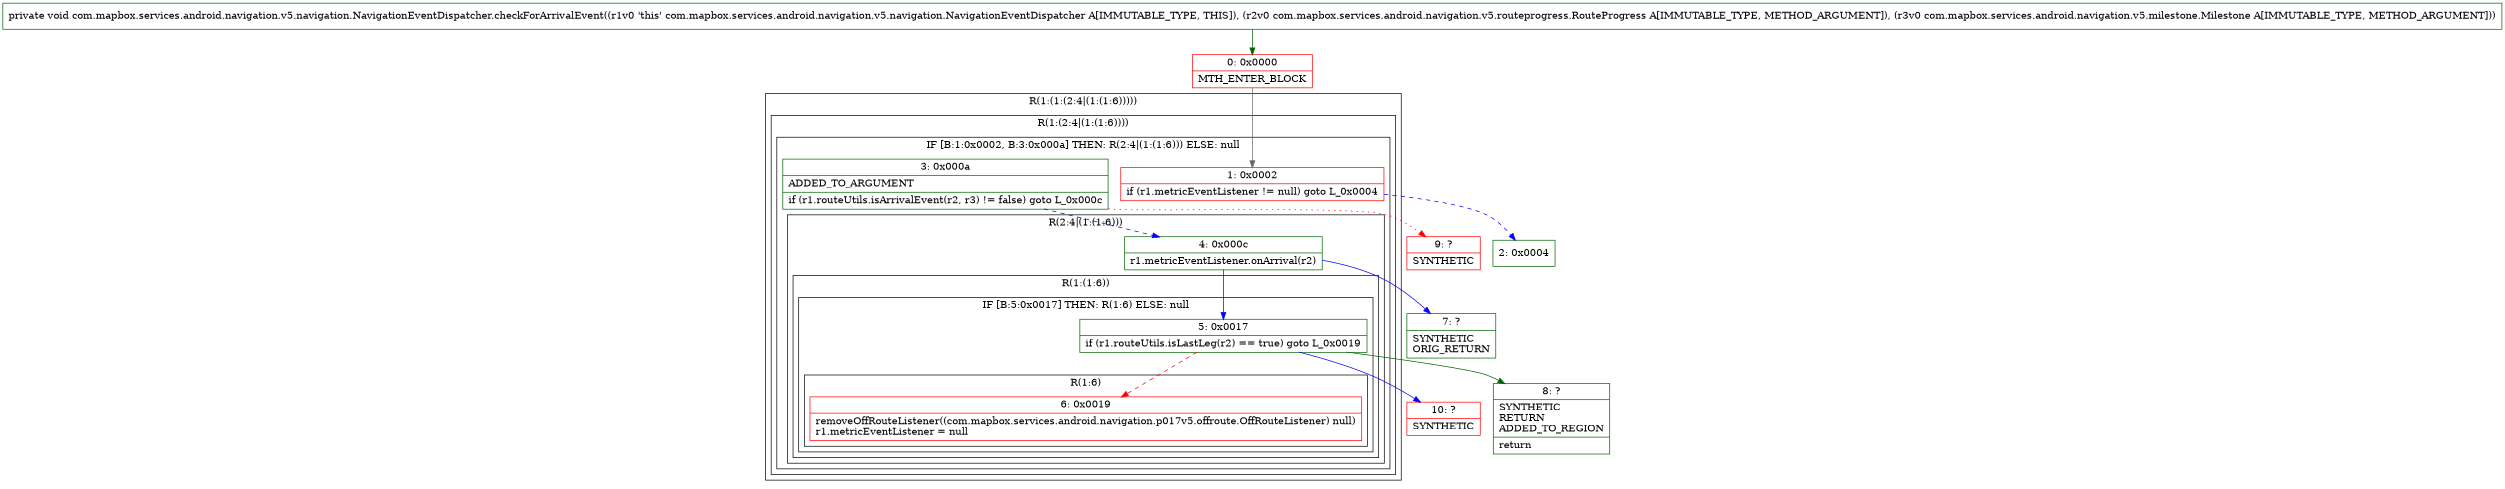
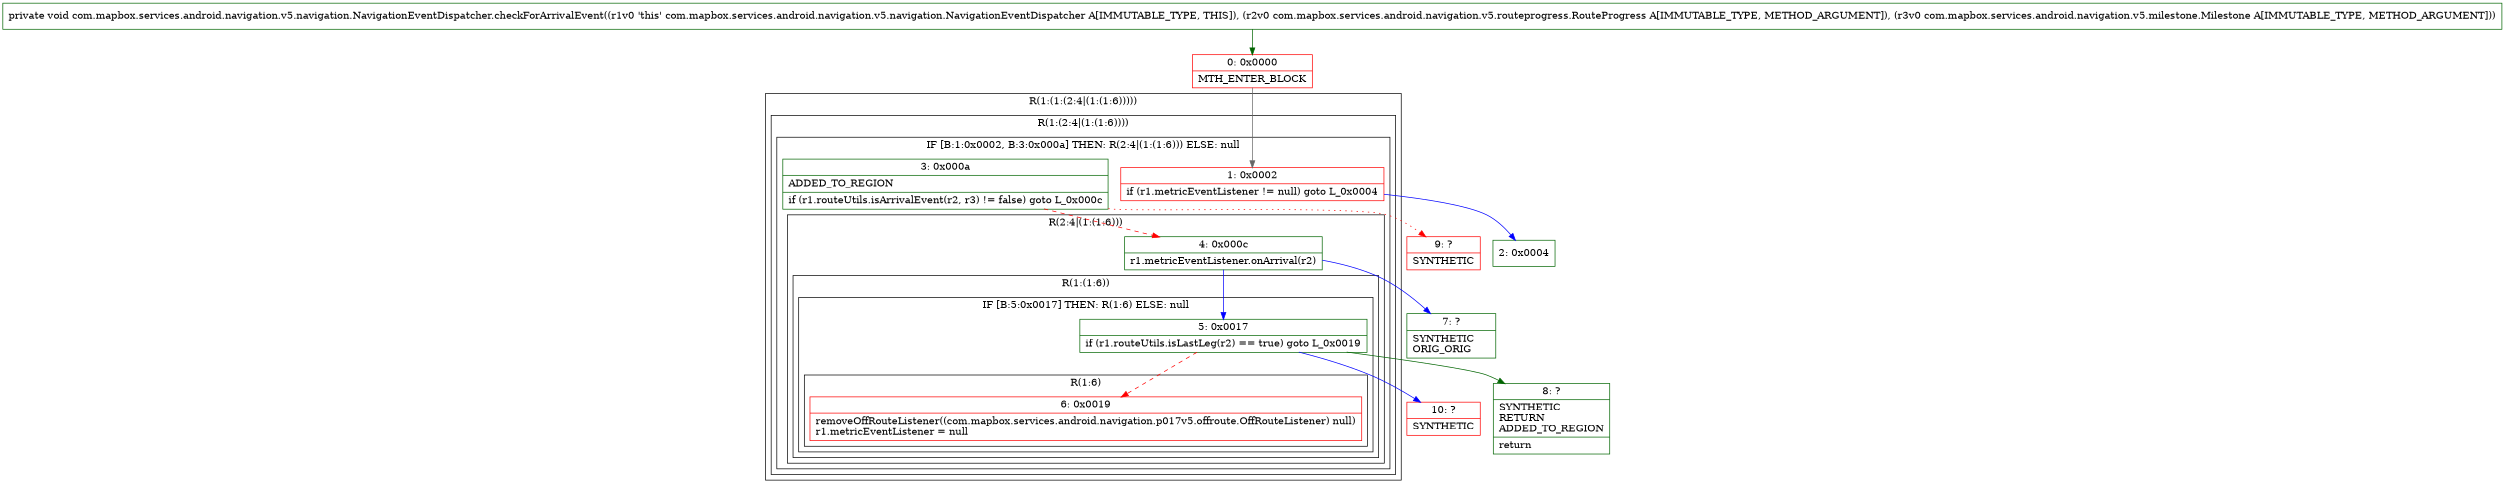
(851, 183) -> (841, 183)
(1452, 204) -> (1452, 204)
(1098, 222) -> (1098, 222)
(1451, 349) -> (1442, 349)
